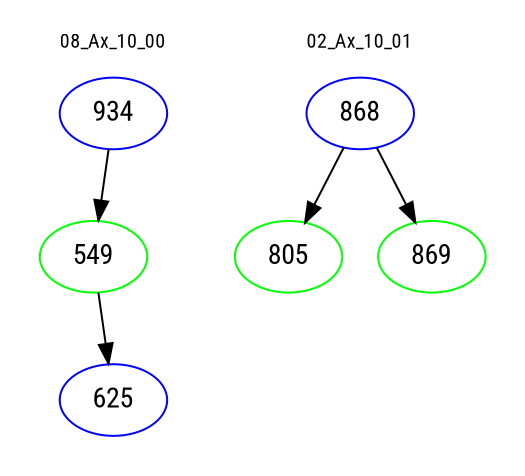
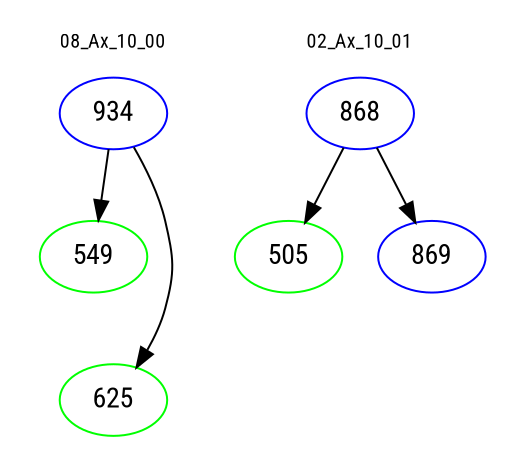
(289, 257) -> (289, 257)
(432, 257) -> (432, 257)
(102, 318) -> (171, 247)
(113, 400) -> (113, 400)
